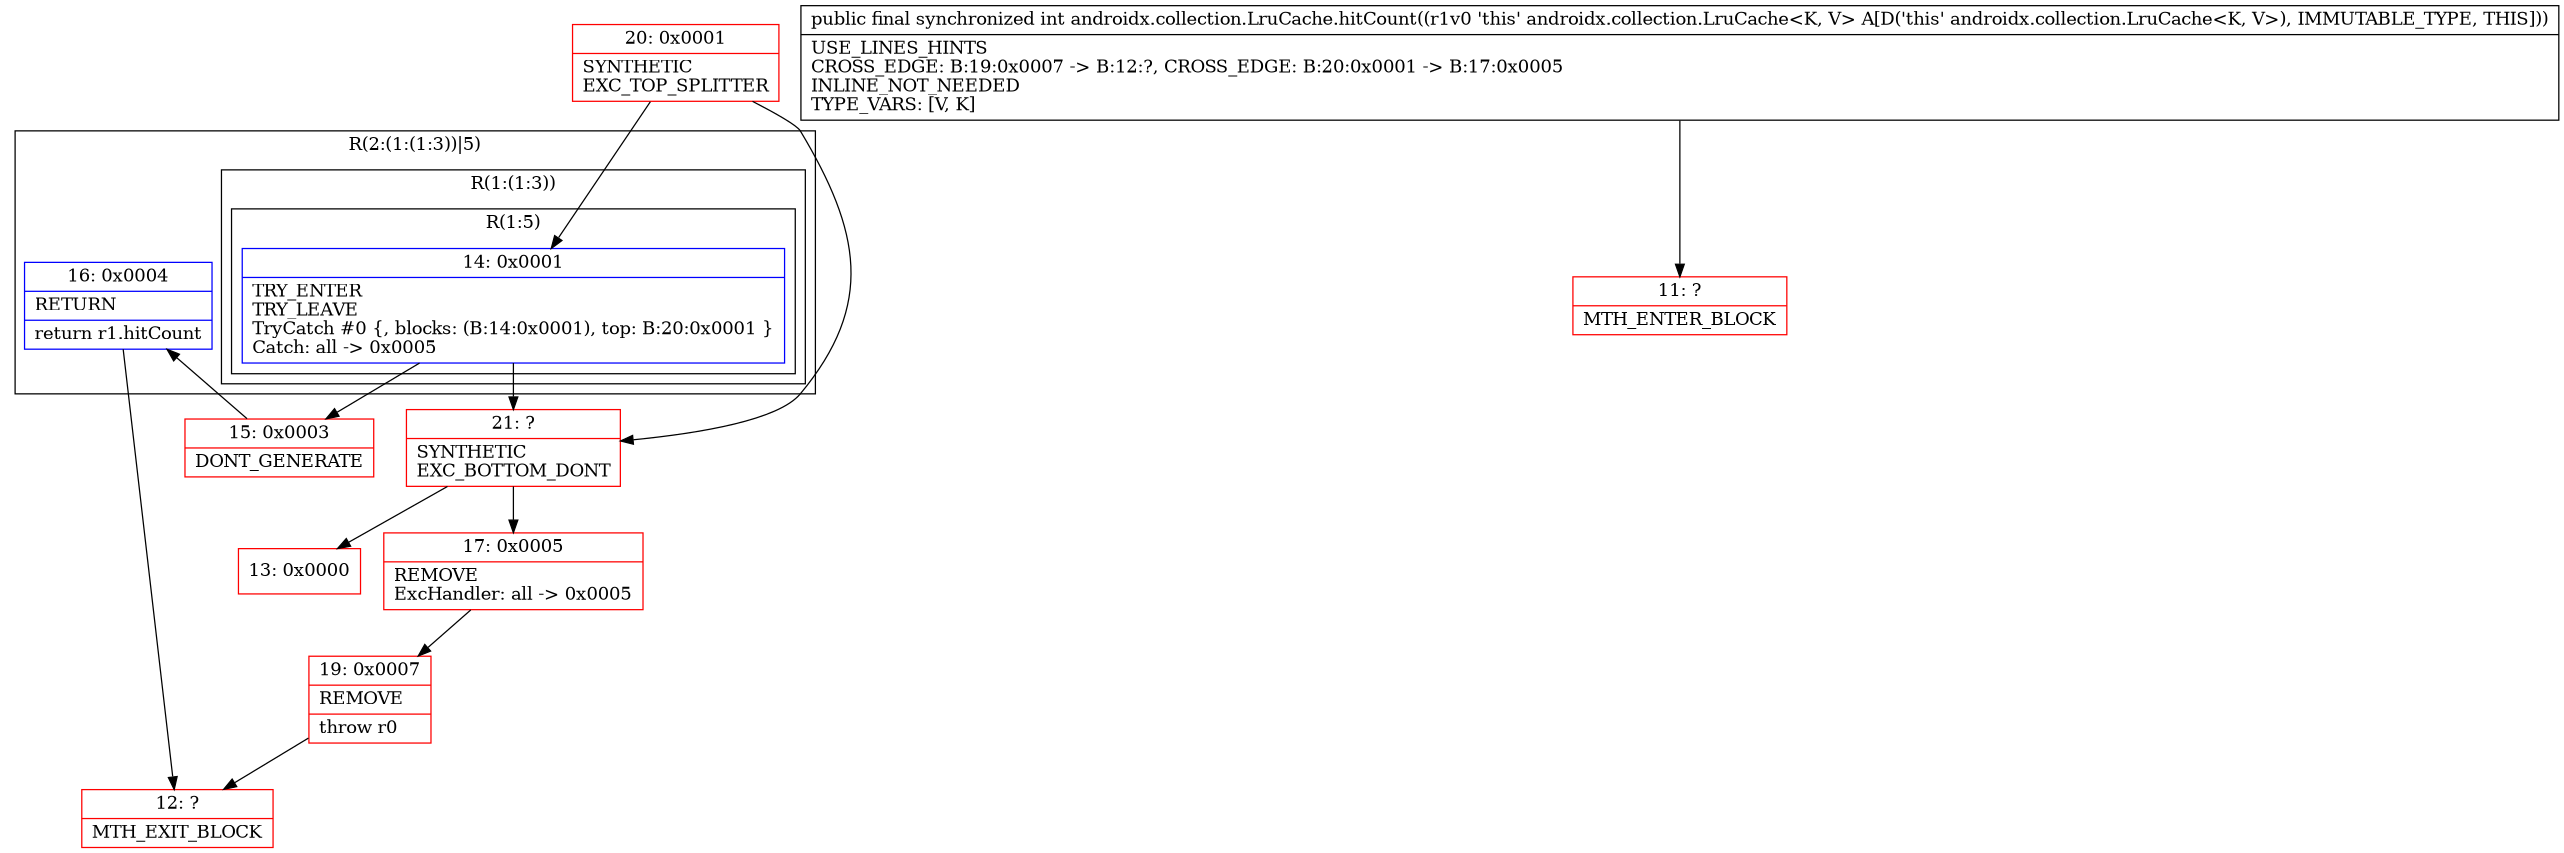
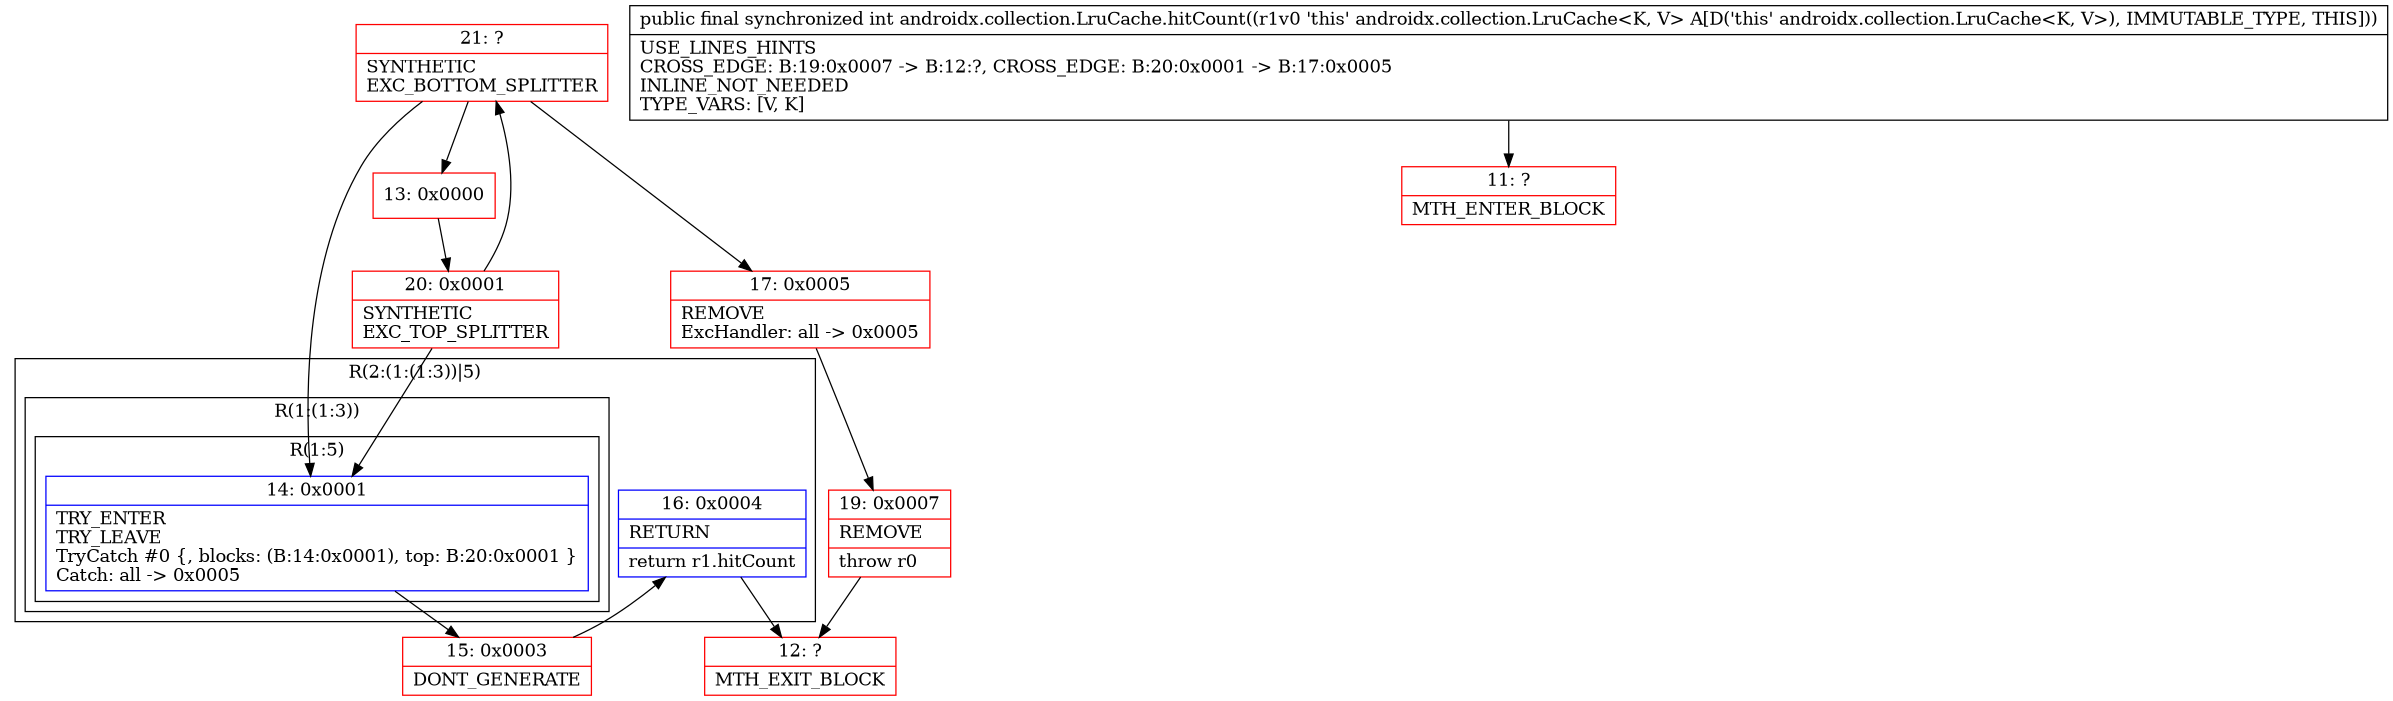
none -> (442, 238)
(513, 380) -> (323, 267)
(513, 471) -> (482, 86)
